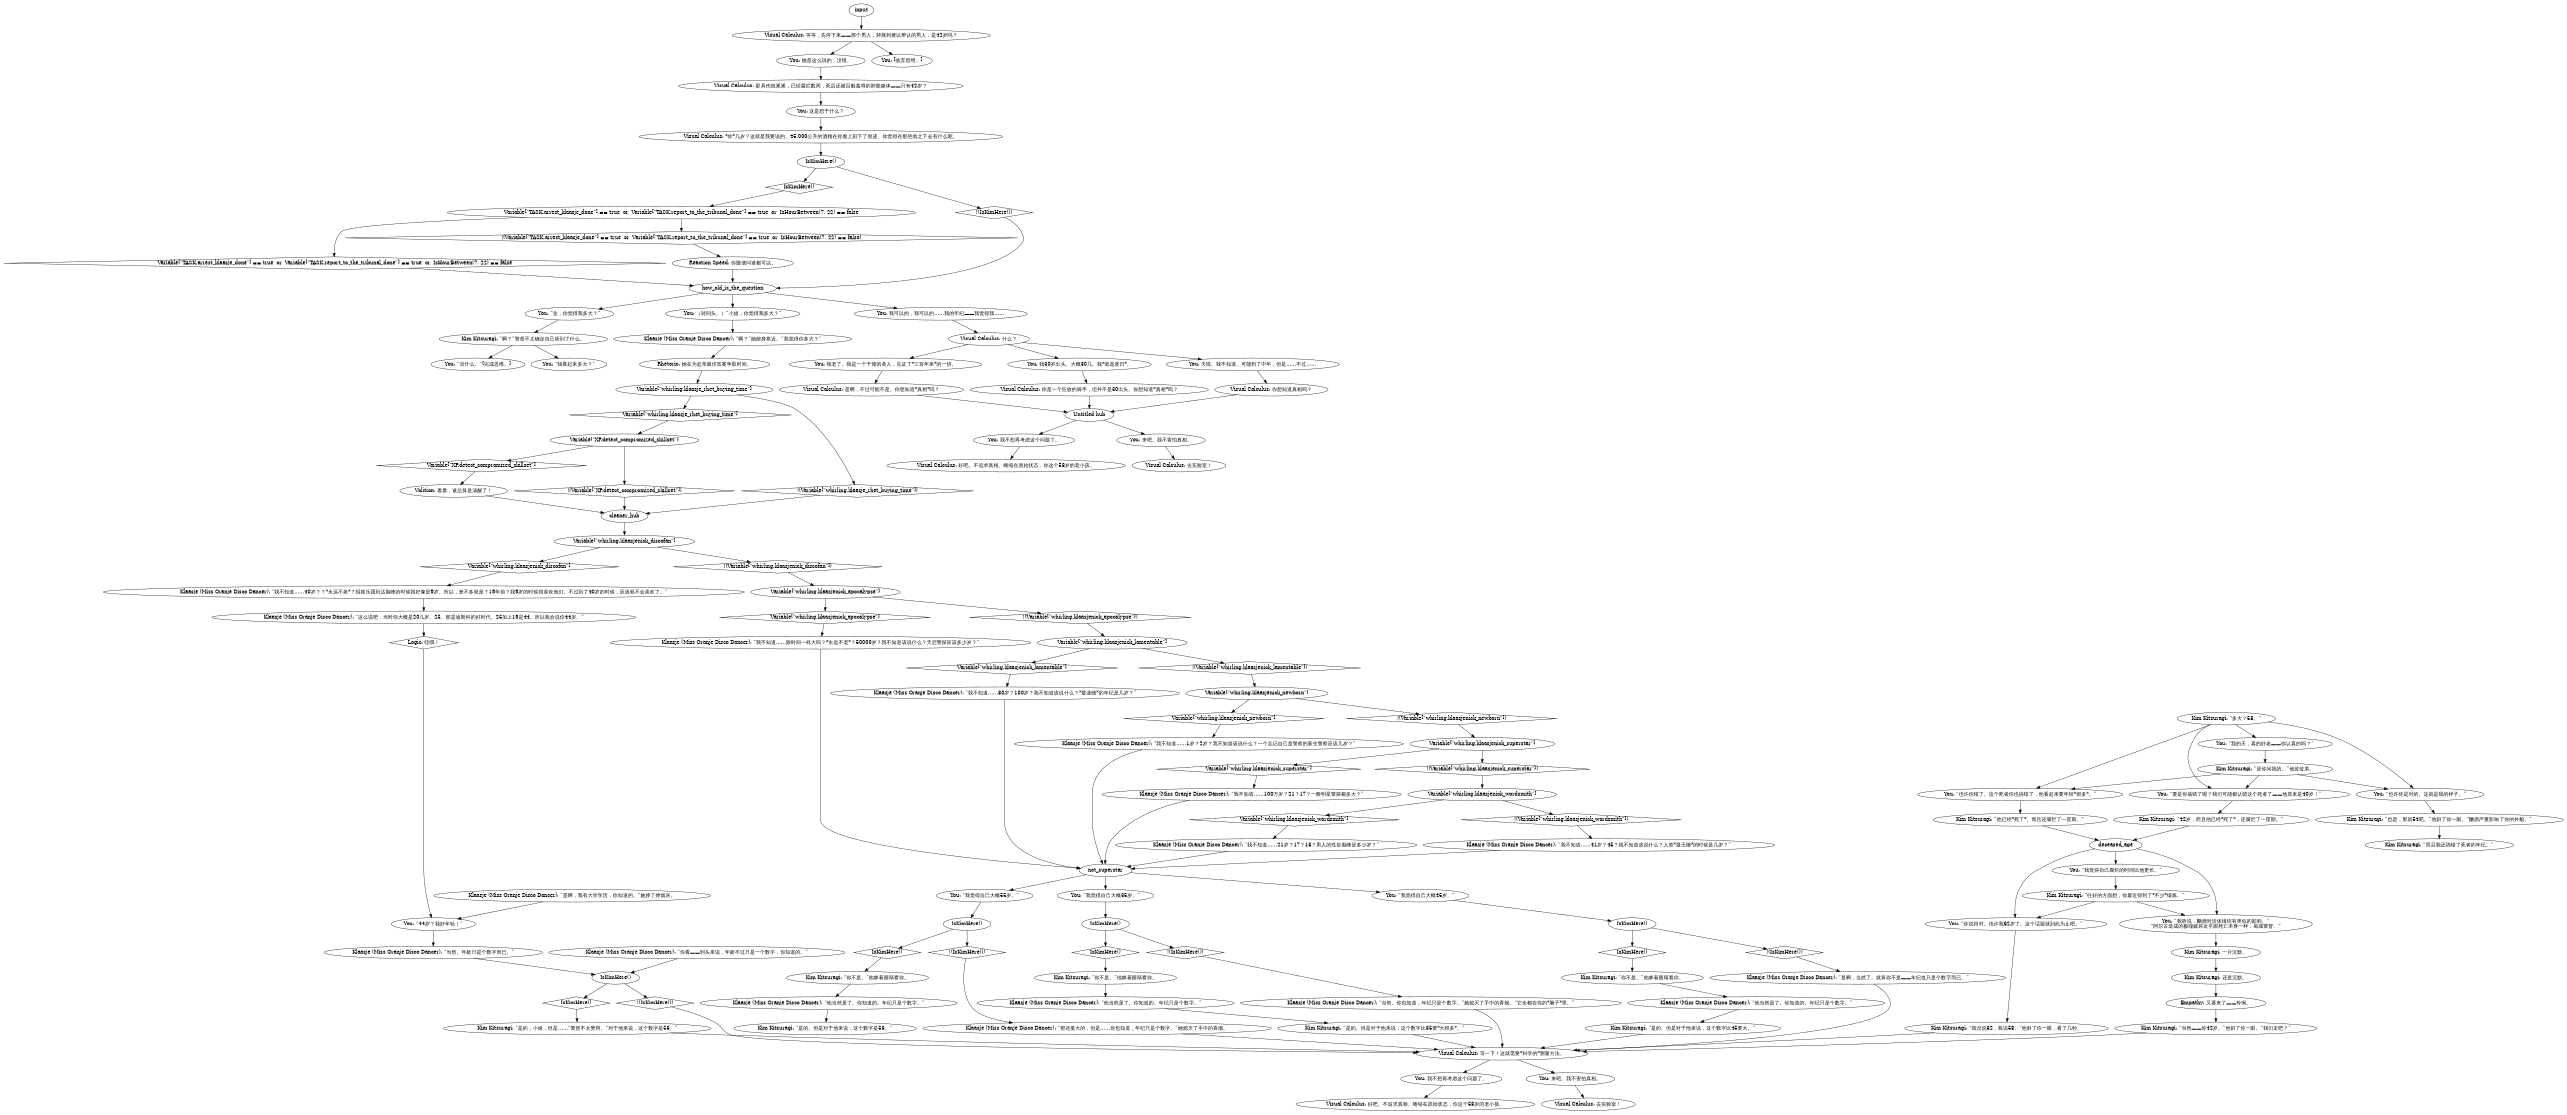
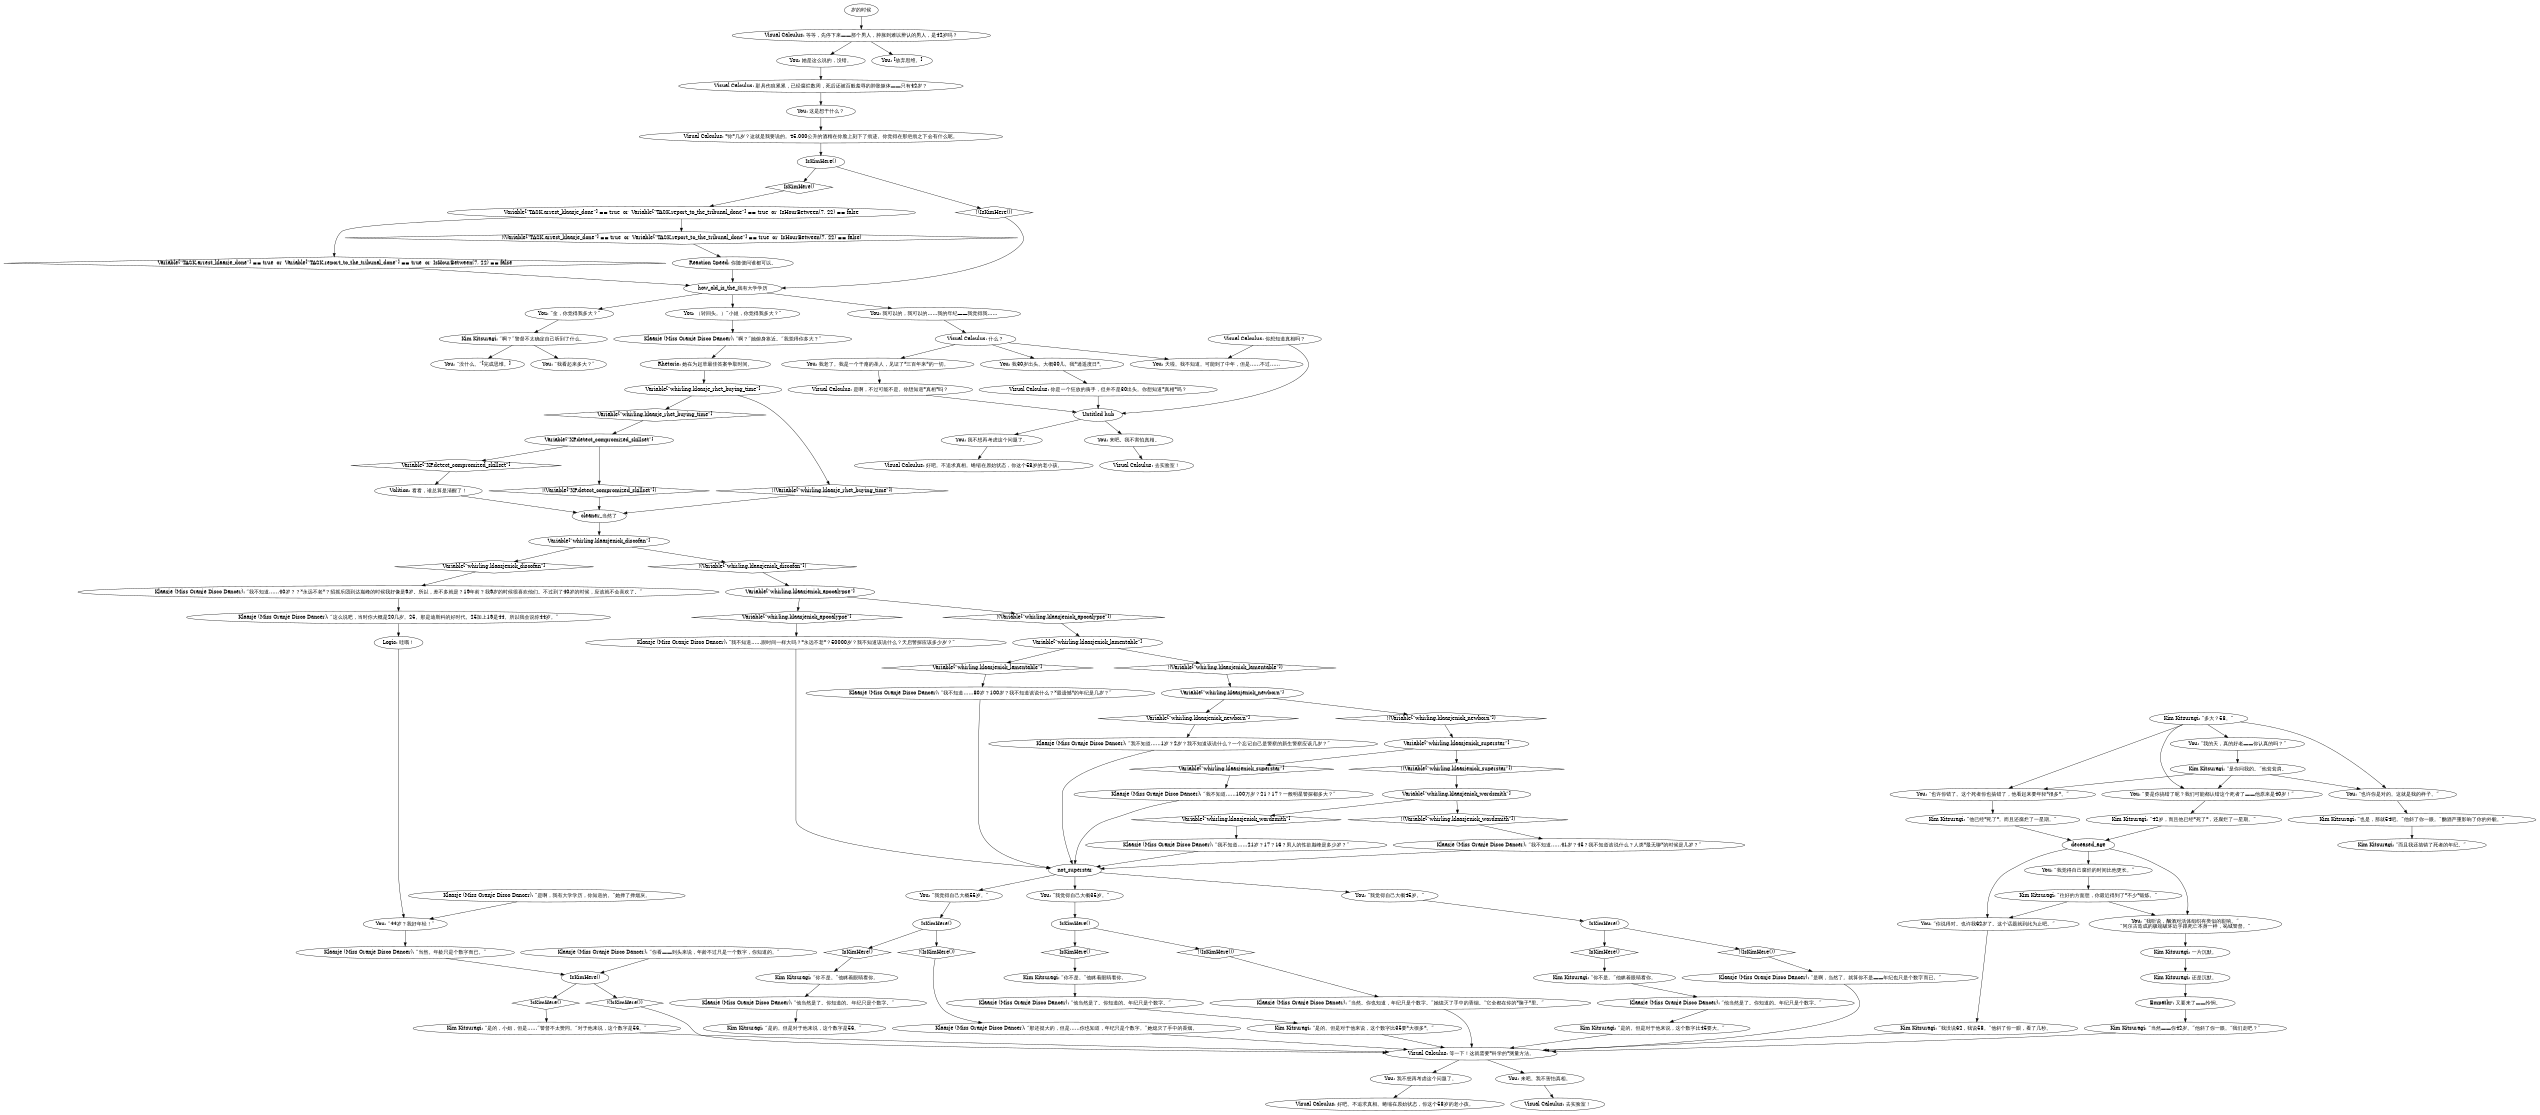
(861, 10) -> (861, 10)
(733, 288) -> (733, 288)
(1261, 376) -> (1242, 351)
(624, 516) -> (599, 516)
(424, 643) -> (399, 643)
